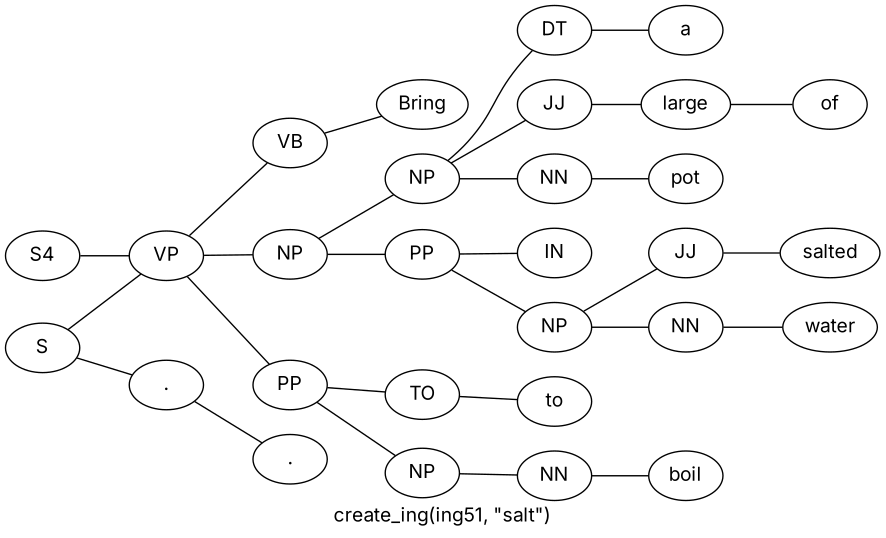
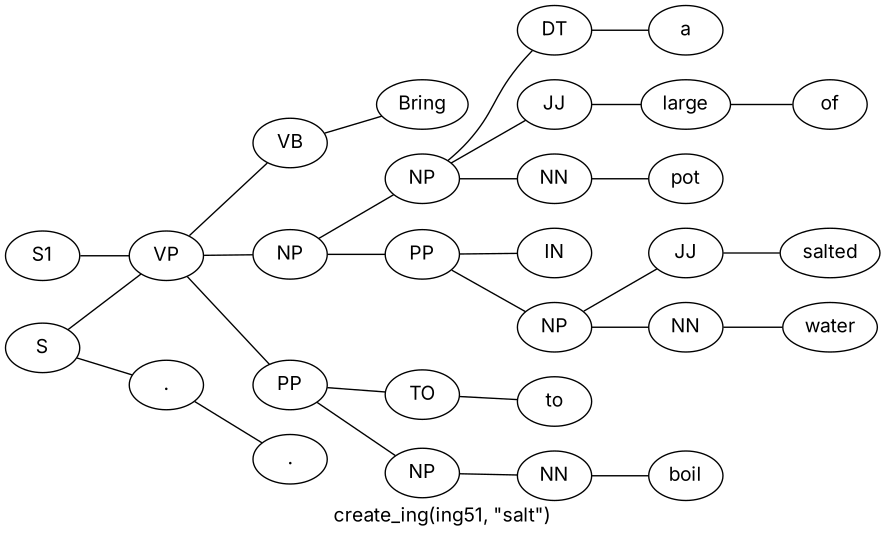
(43, 256) -> (43, 256)
